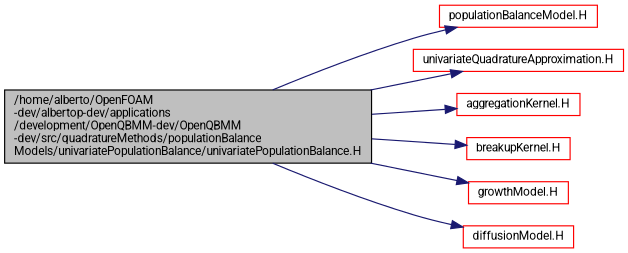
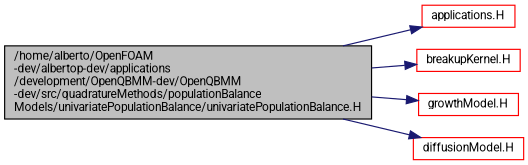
(518, 16) -> (469, 16)
(518, 60) -> none
(518, 104) -> none
